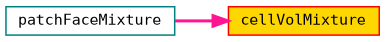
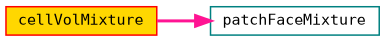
(194, 21) -> (176, 21)
